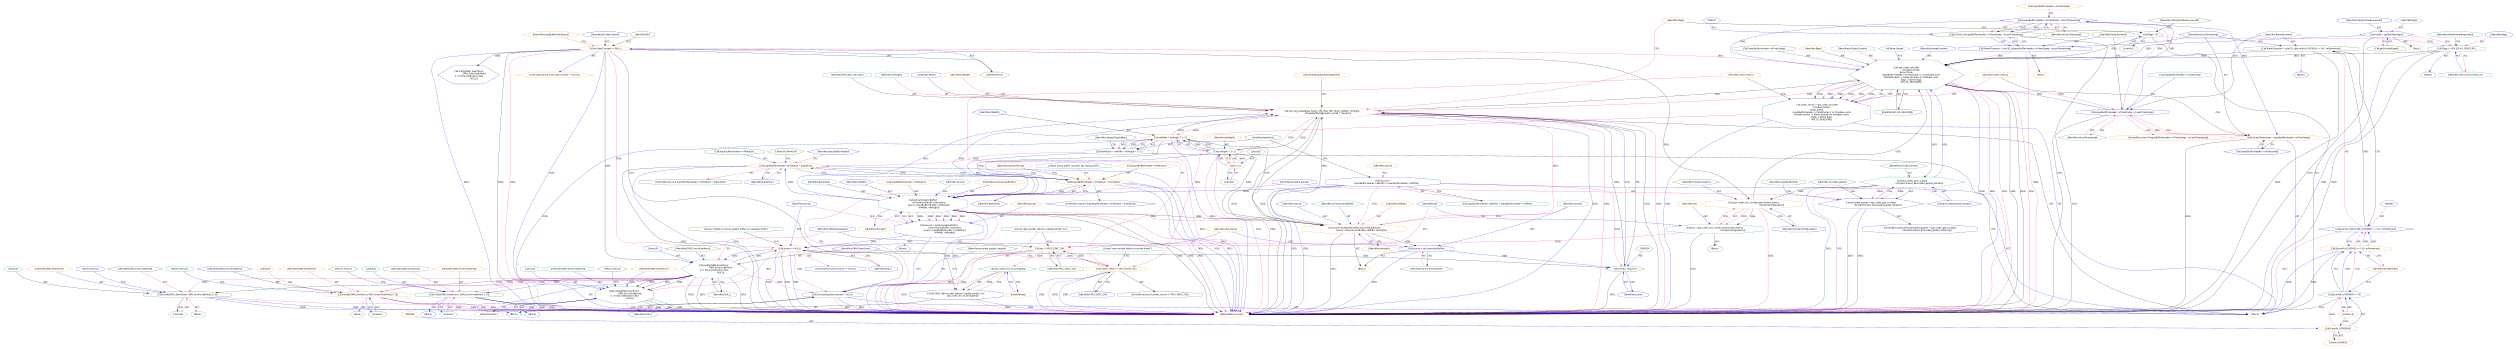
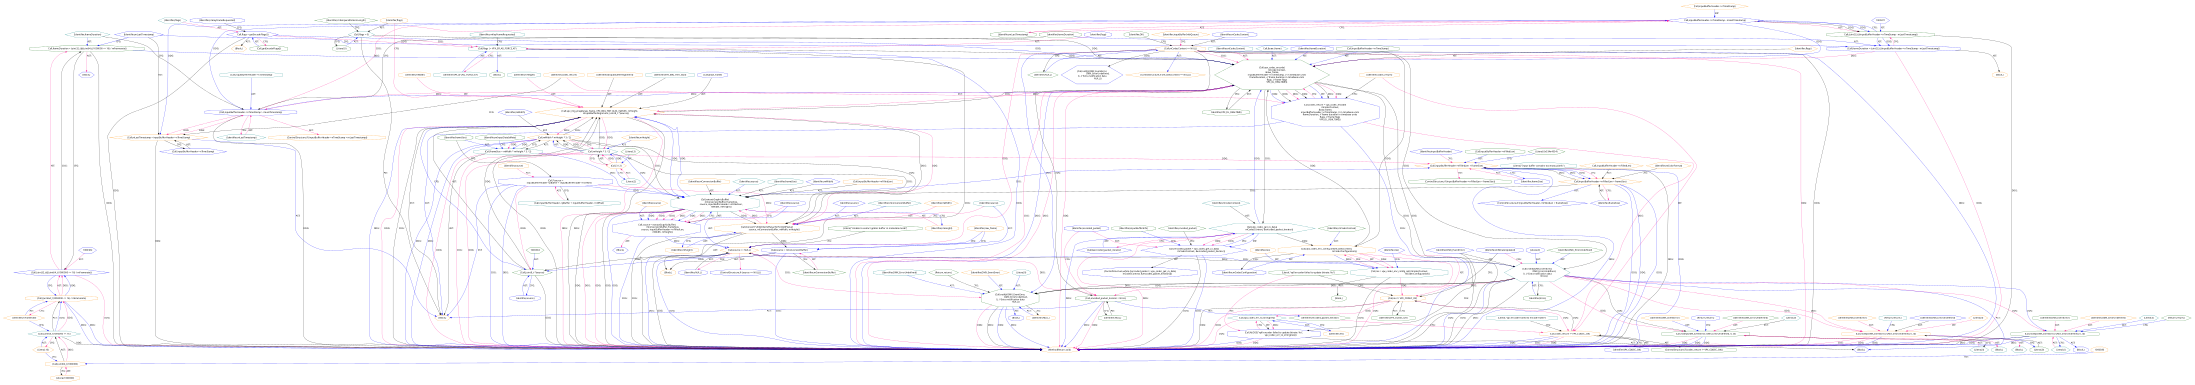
(2387, 35) -> (252, 35)
(914, 282) -> (1206, 312)
